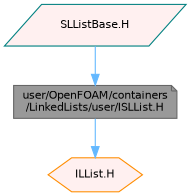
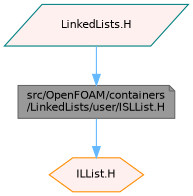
(95, 25) -> (96, 25)
(95, 102) -> (96, 102)
